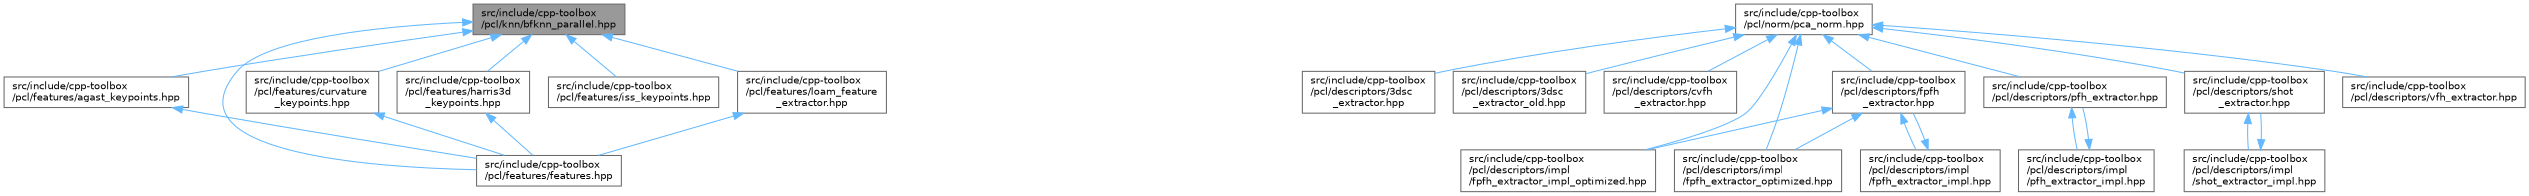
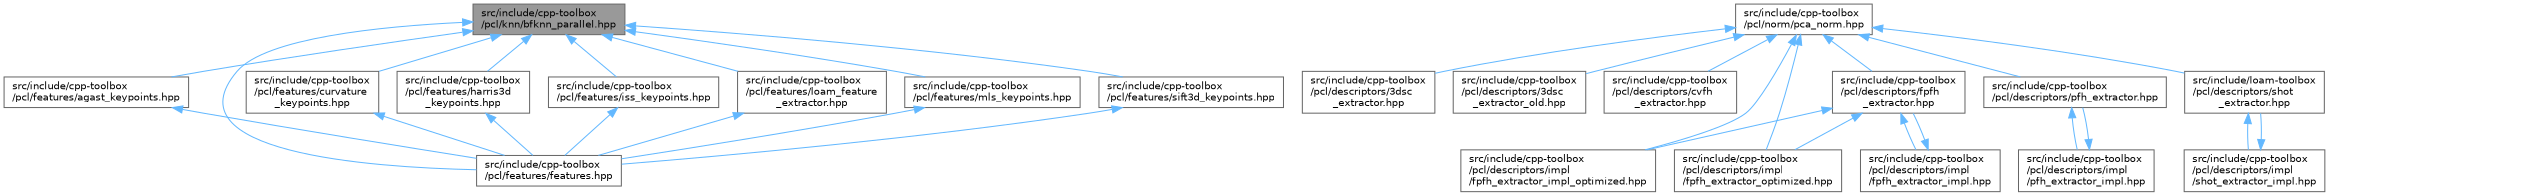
none -> (992, 92)
none -> (1191, 92)
(2255, 92) -> (2255, 92)
(2434, 92) -> none
none -> (587, 135)
